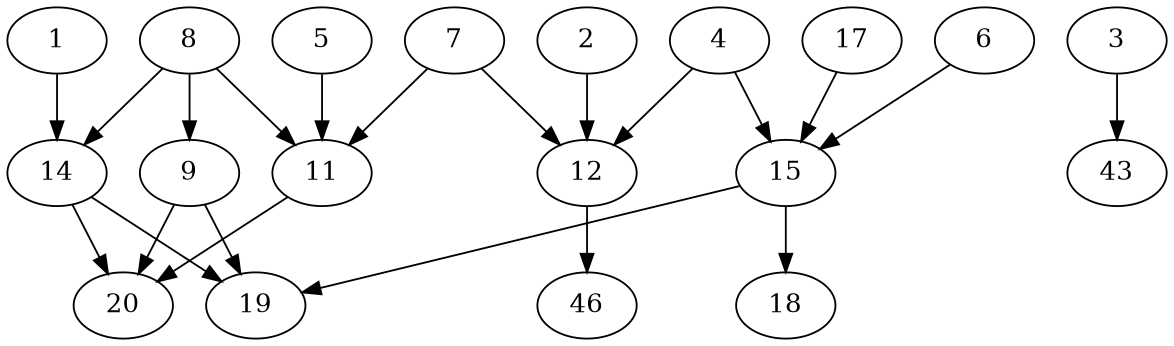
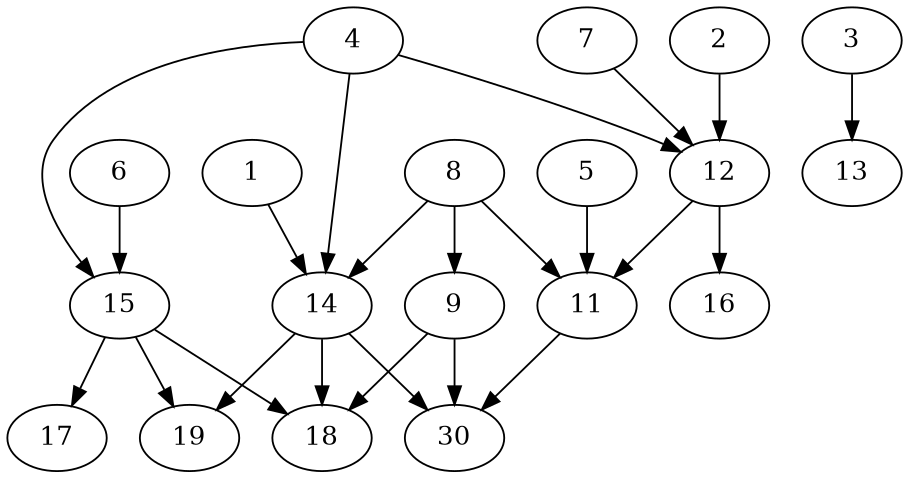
(823, 98) -> (93, 363)
(395, 100) -> (660, 233)
none -> (339, 164)
(1117, 173) -> (852, 173)
(217, 228) -> (397, 364)
(123, 305) -> (455, 438)
(587, 305) -> (720, 305)
none -> (322, 363)
